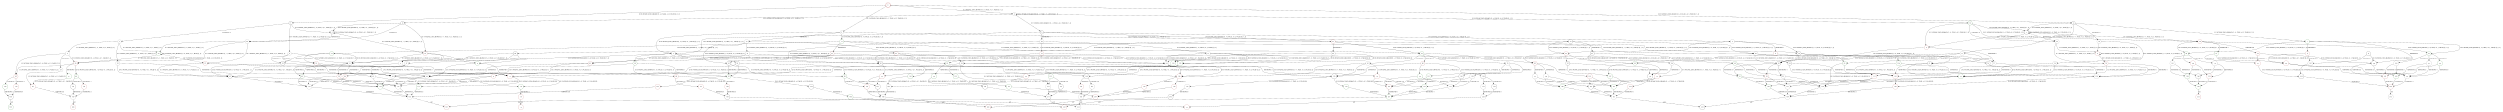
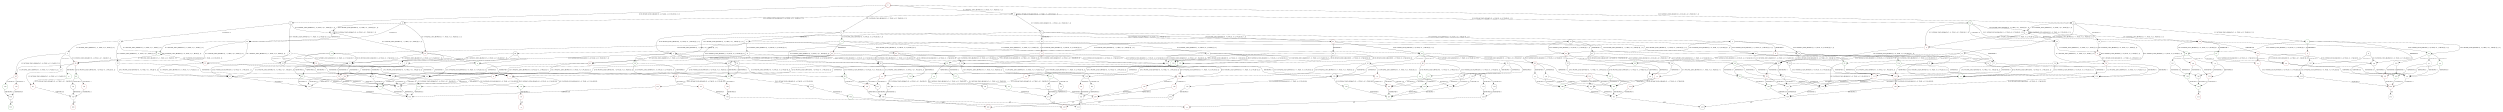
none -> (610, 67)
(1001, 79) -> (1002, 74)
(447, 107) -> none
